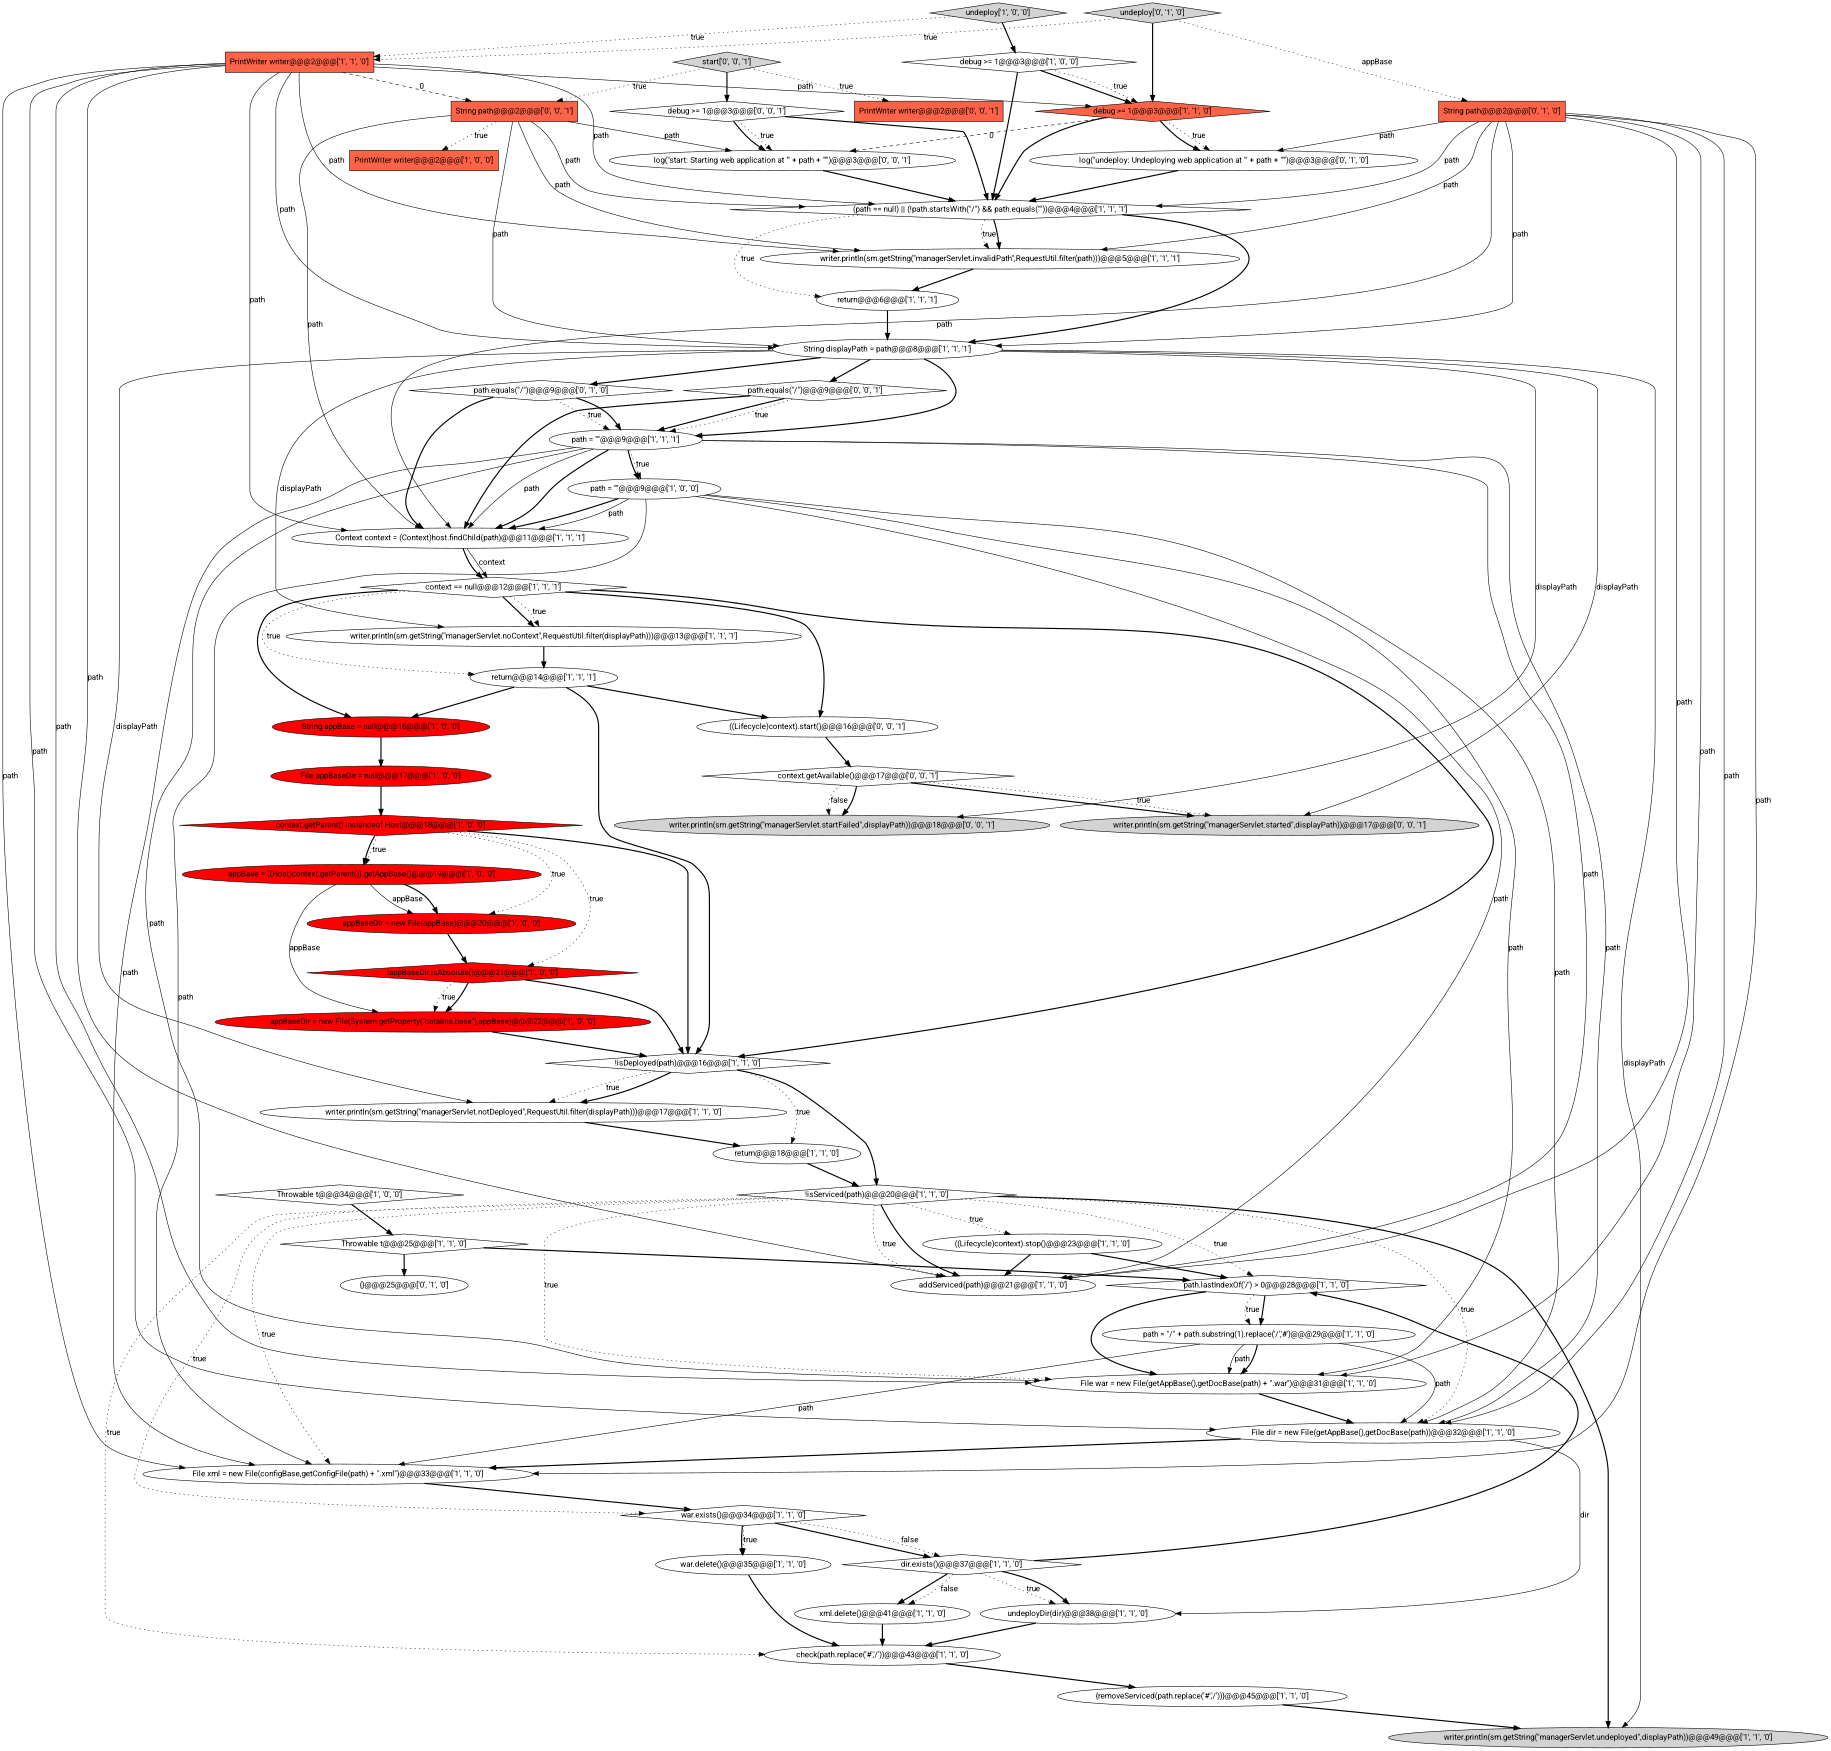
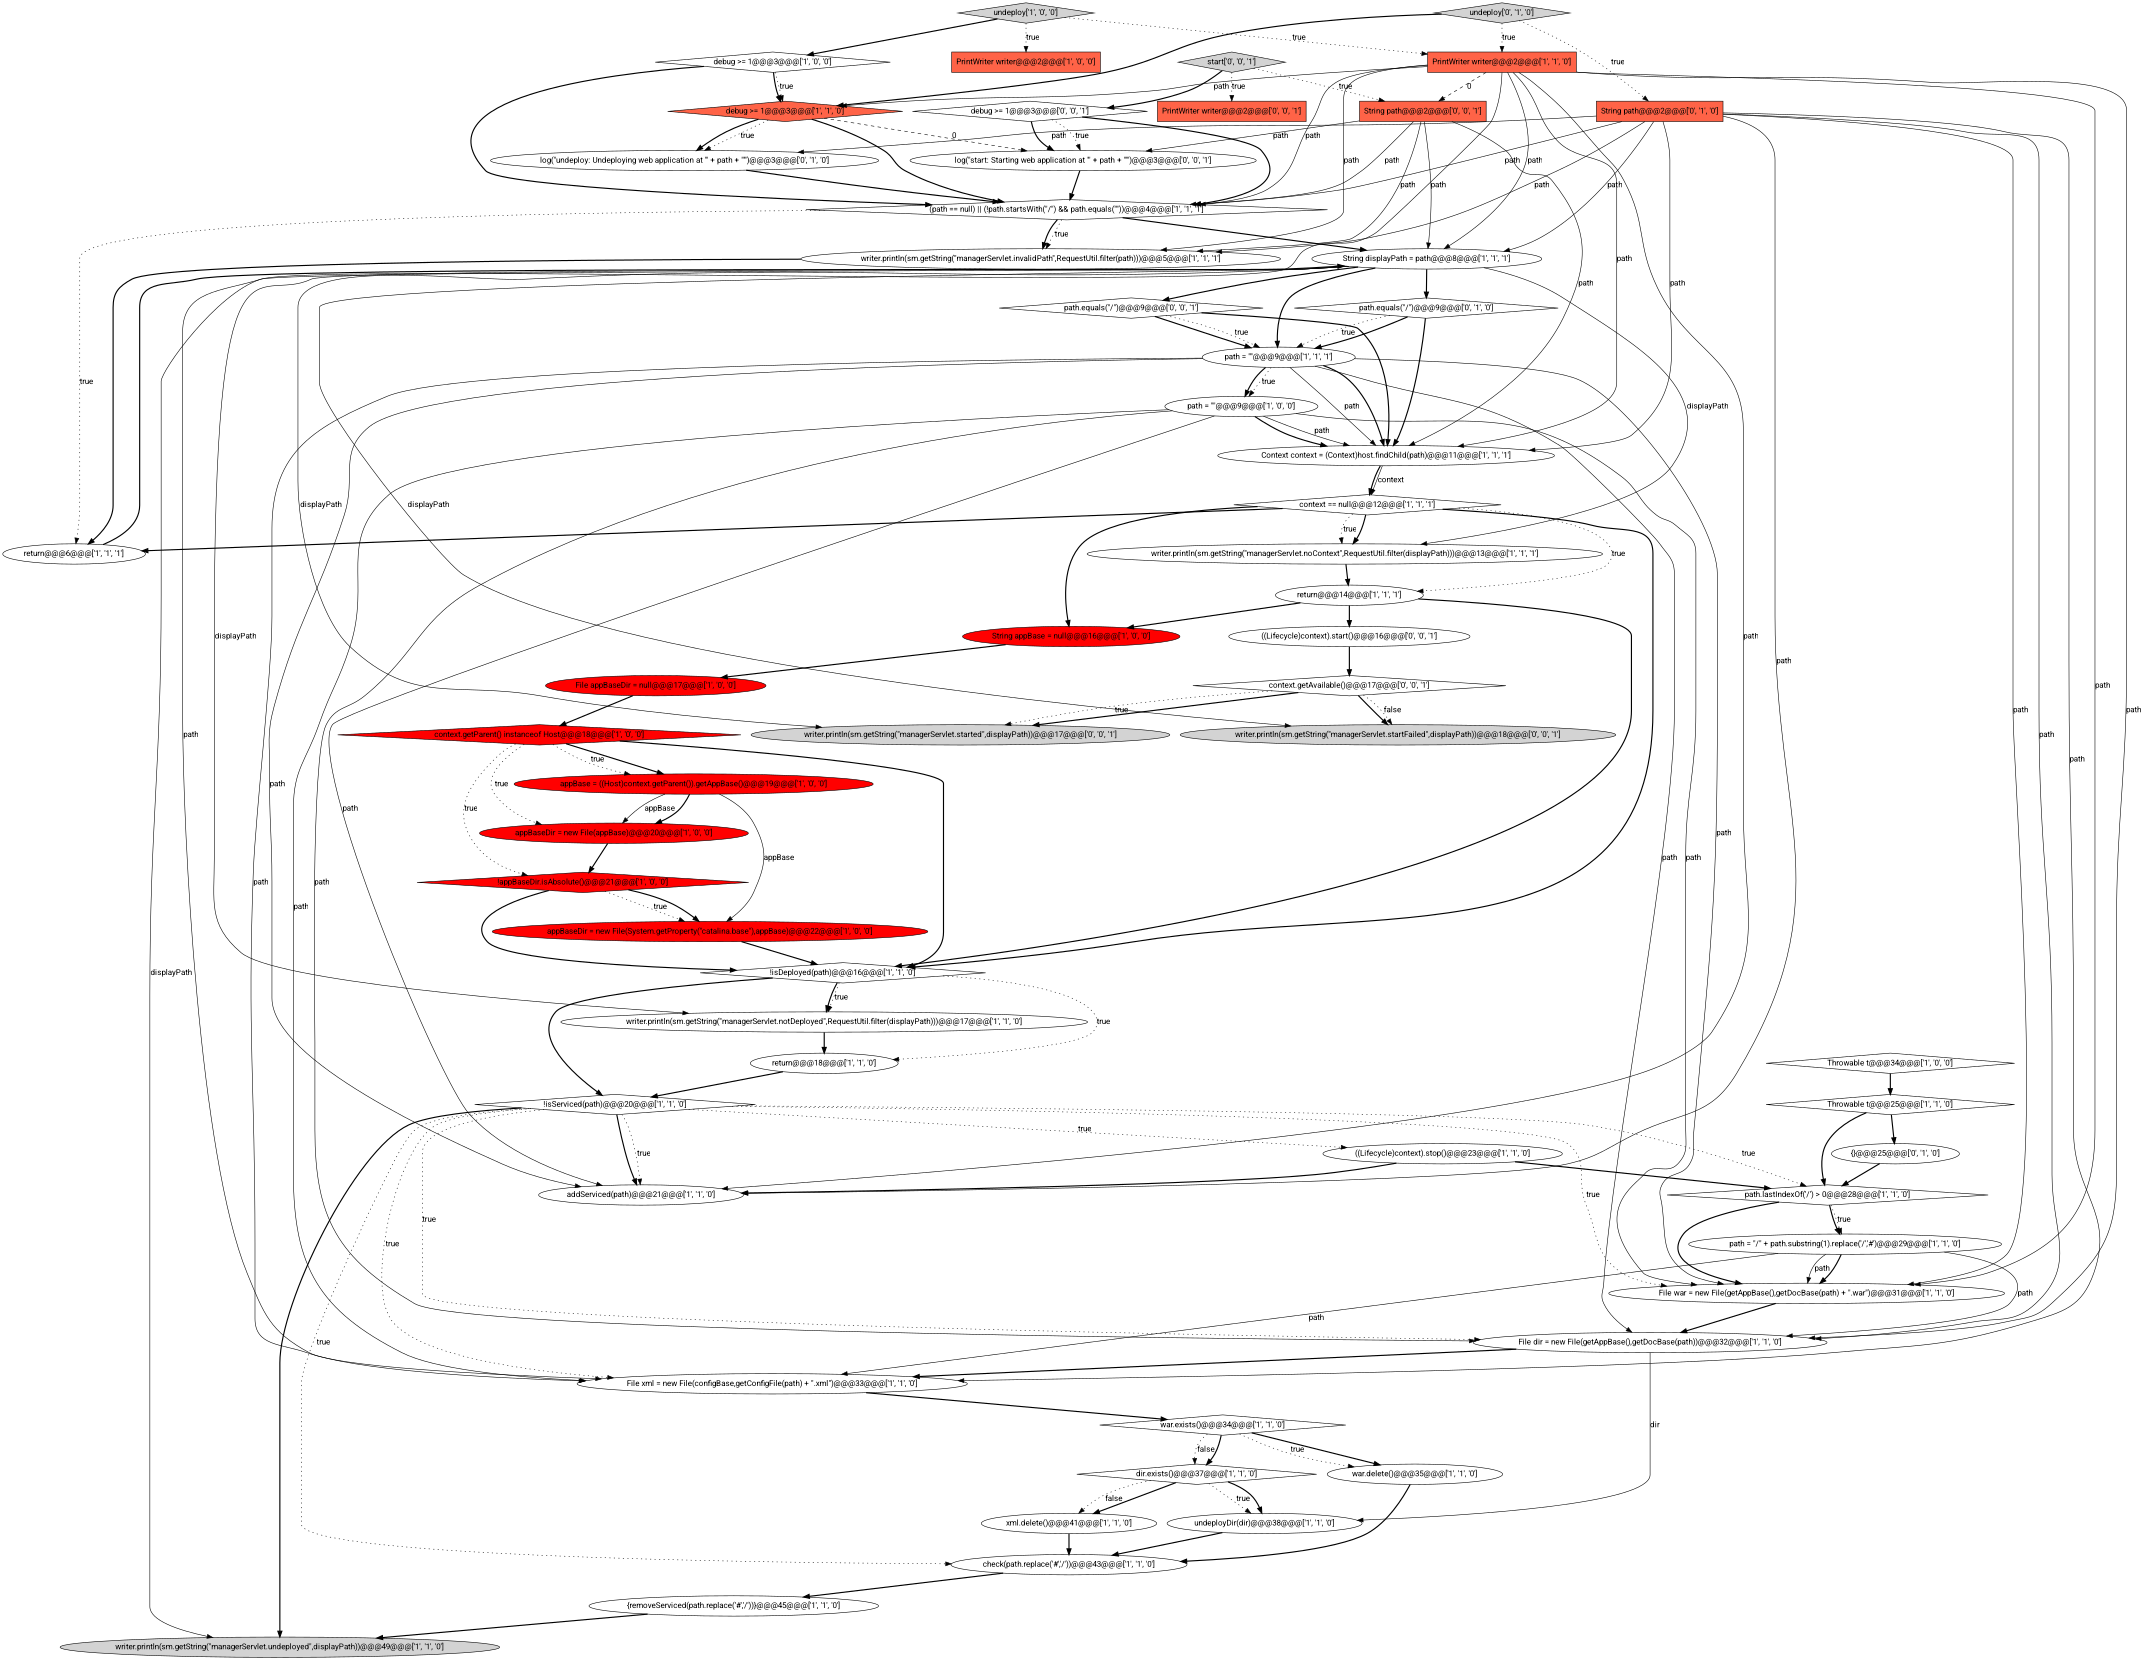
(1377, 62) -> (1618, 62)
(472, 135) -> (1026, 35)
(731, 608) -> (715, 530)
(196, 1350) -> none
(1469, 1496) -> (1863, 1173)
